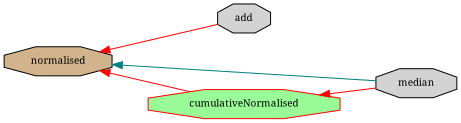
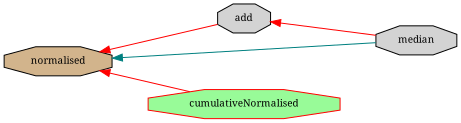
(353, 91) -> (328, 29)
